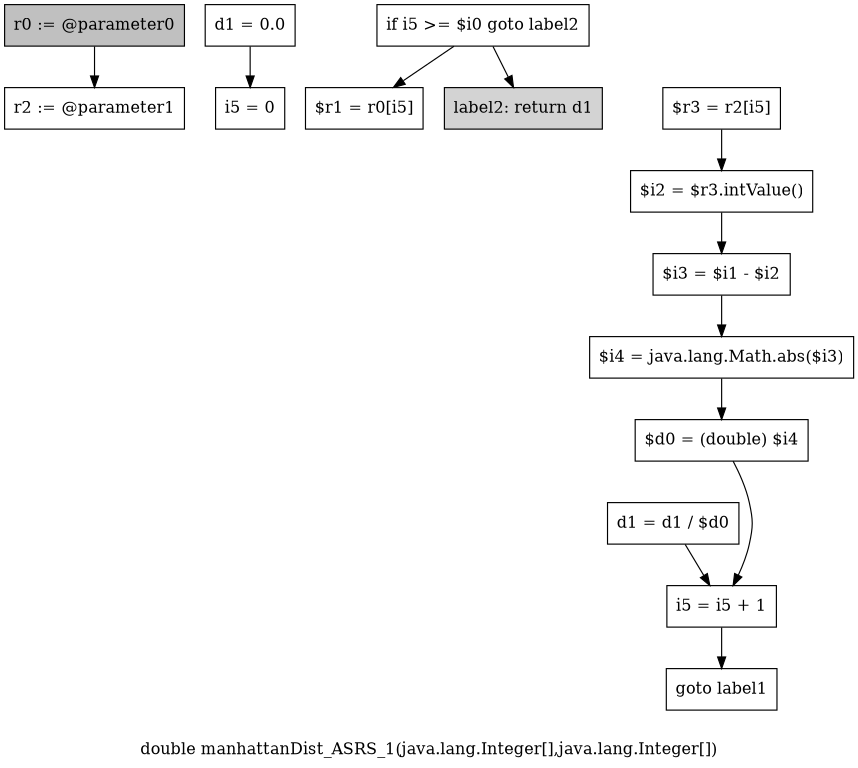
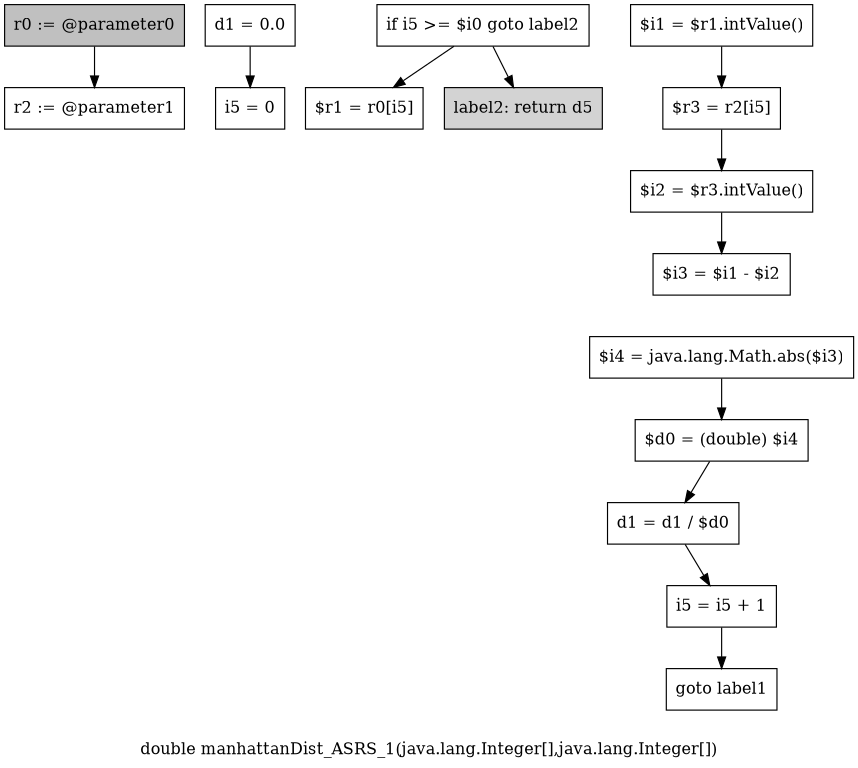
none -> (722, 25)
(523, 108) -> (523, 108)
(722, 310) -> none
(752, 517) -> (700, 477)
